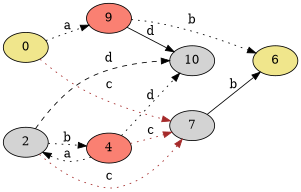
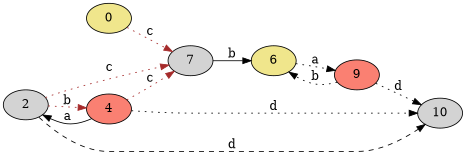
(63, 34) -> (311, 66)
(147, 38) -> (395, 92)
(63, 144) -> (63, 107)
(71, 161) -> (71, 124)
